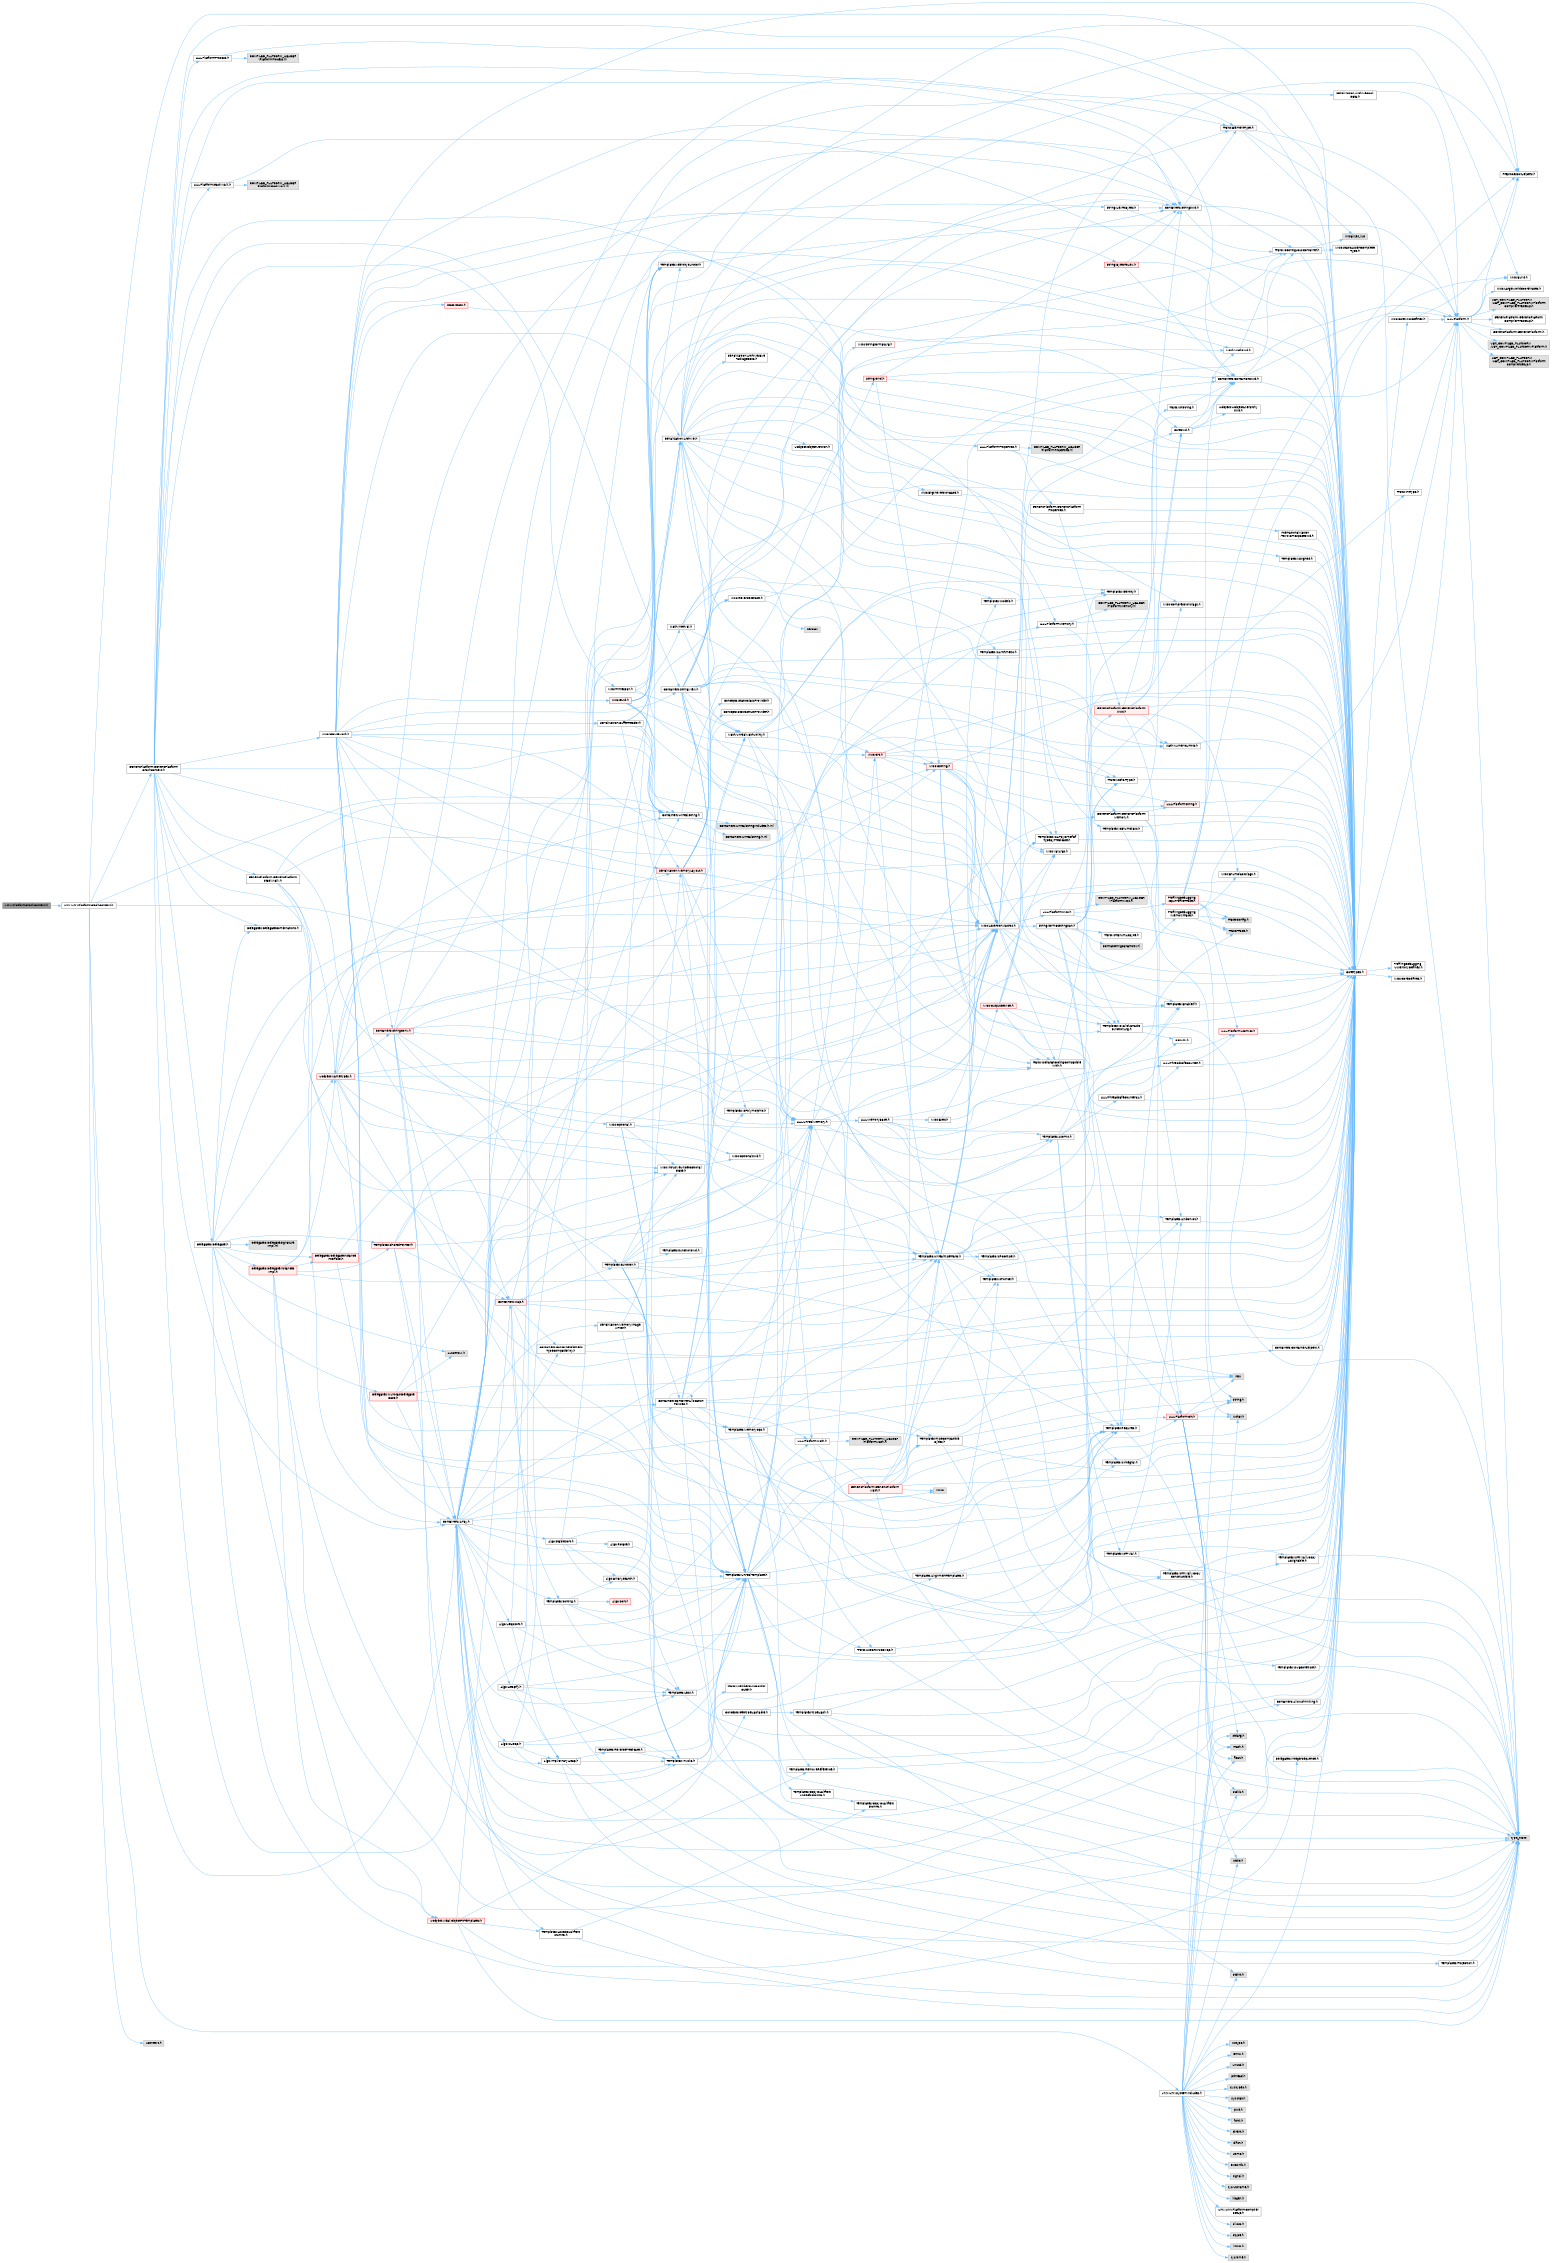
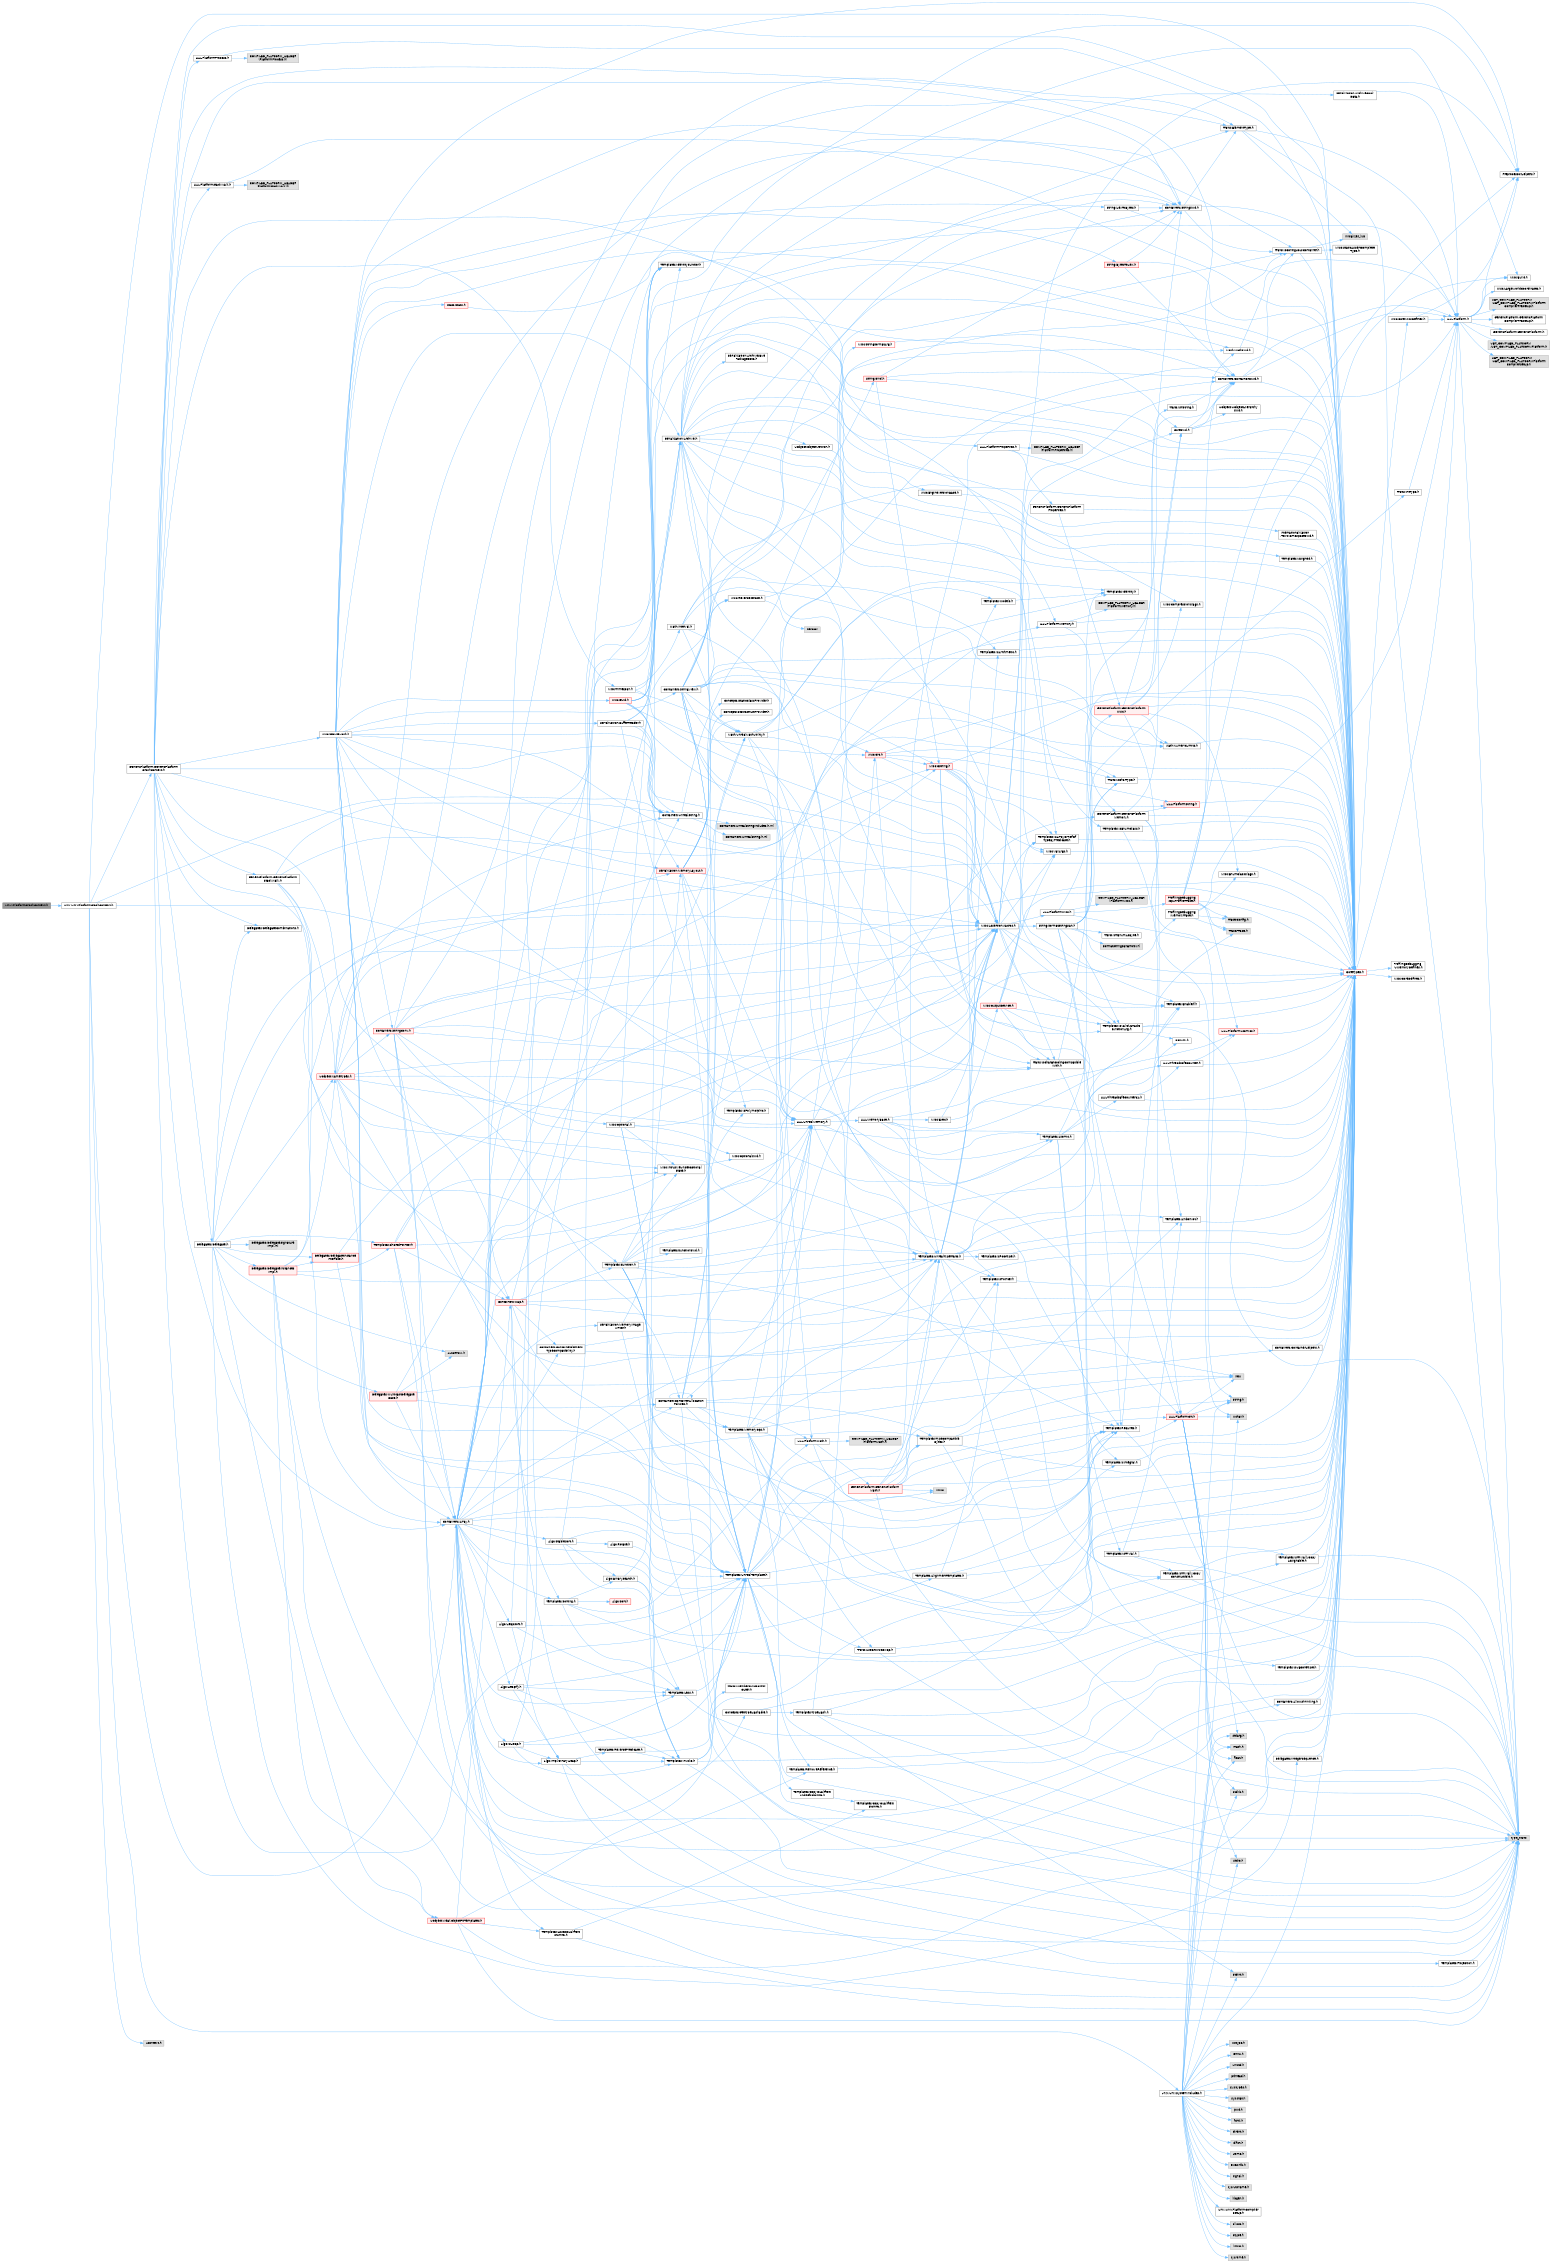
(327, 244) -> none
(482, 1737) -> none
